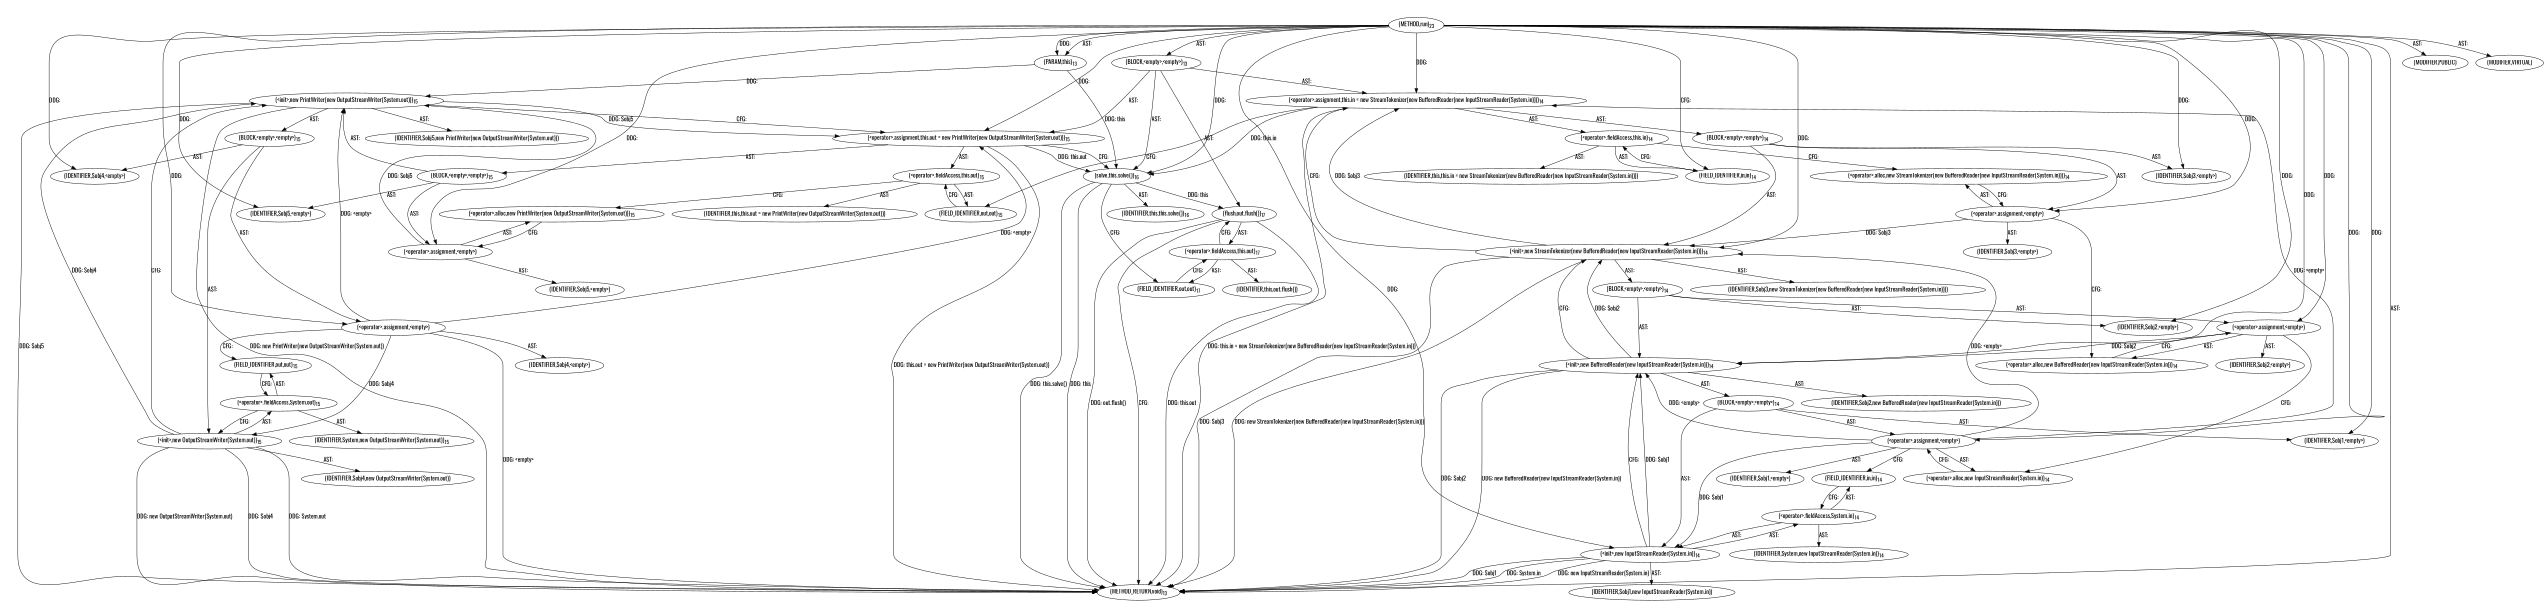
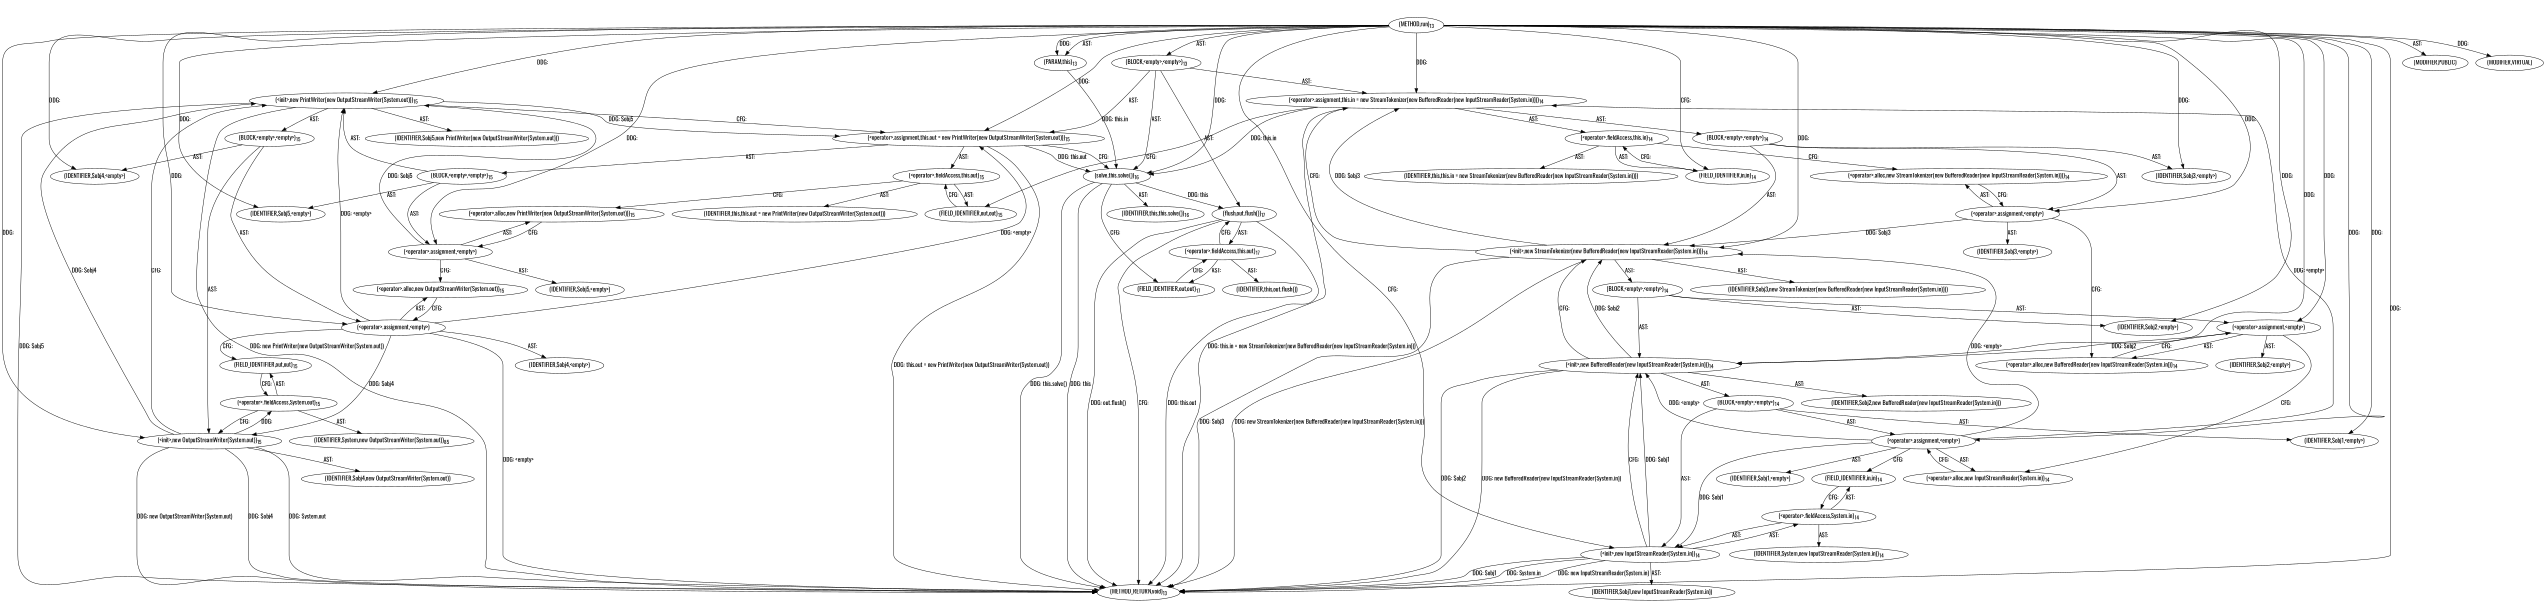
(1432, 24) -> (1432, 24)
none -> (319, 31)
(2464, 44) -> (2464, 44)
(732, 80) -> (677, 37)
(1115, 120) -> (1115, 120)
none -> (440, 290)
(1394, 290) -> (1394, 290)
(2396, 309) -> (2396, 309)
(268, 422) -> (268, 422)
(447, 441) -> (447, 441)
